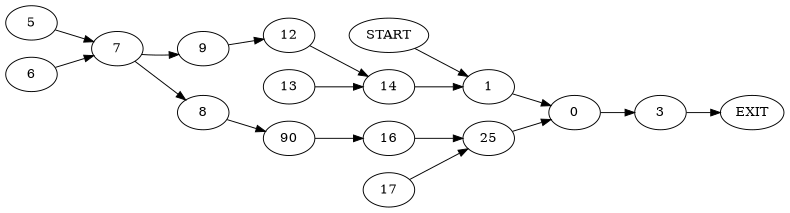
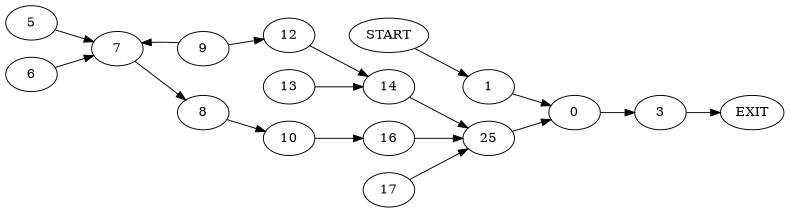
(155, 55) -> (165, 42)
(434, 87) -> (434, 110)
(289, 138) -> (289, 138)
